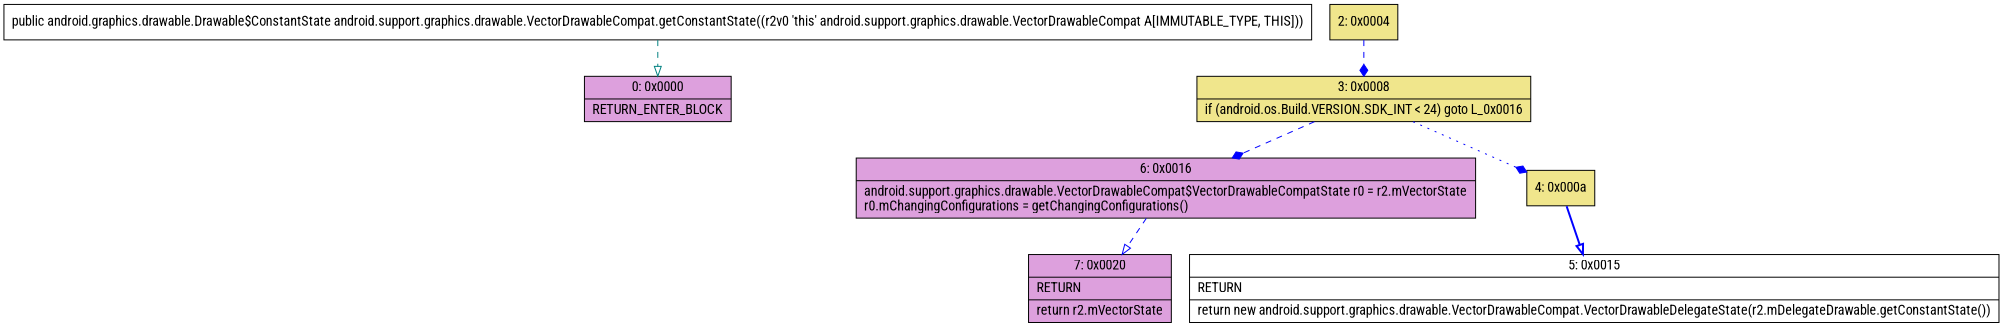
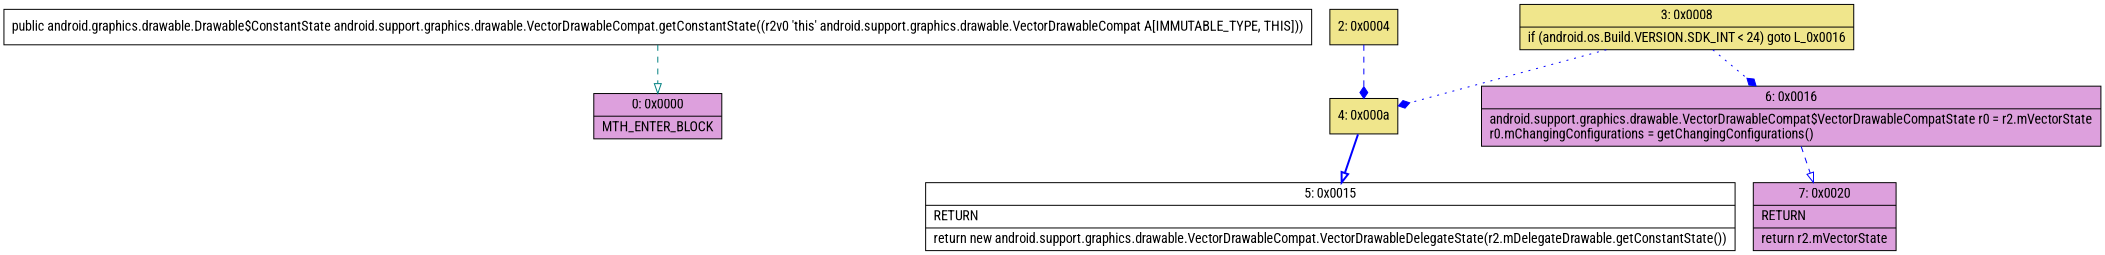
(1364, 52) -> (1364, 66)
(658, 110) -> (658, 127)
(1279, 137) -> (1730, 64)
